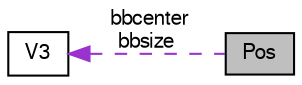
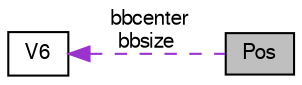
(38, 54) -> (38, 54)
